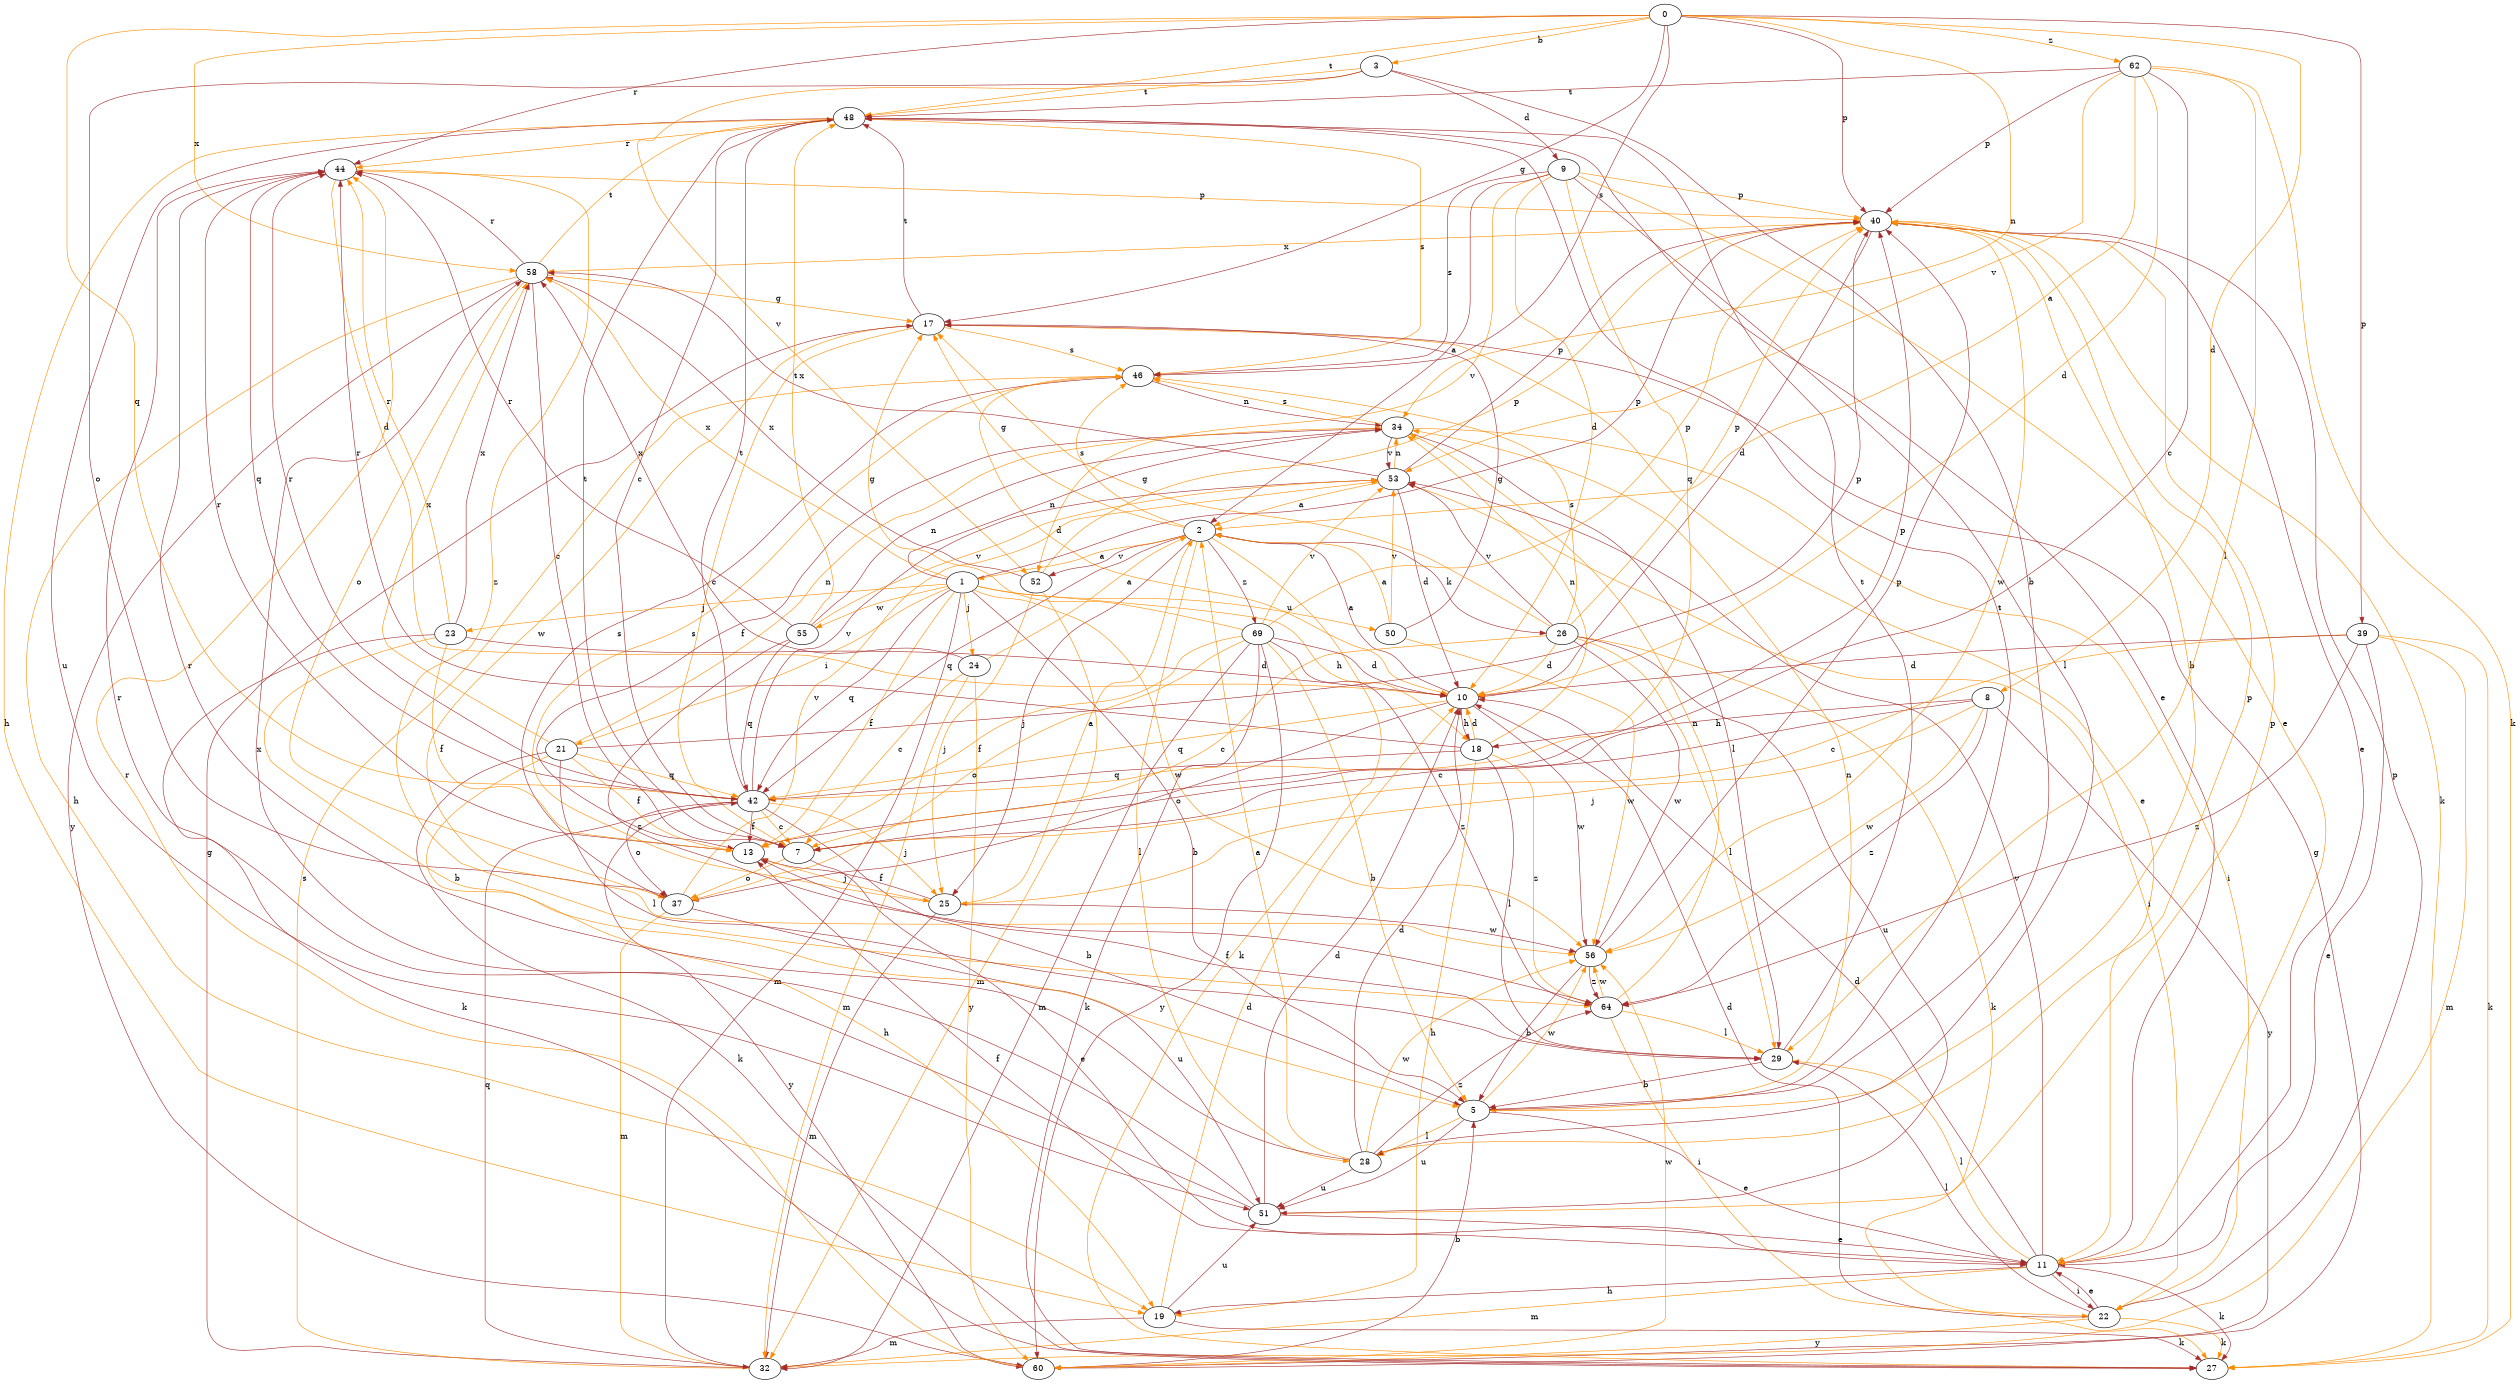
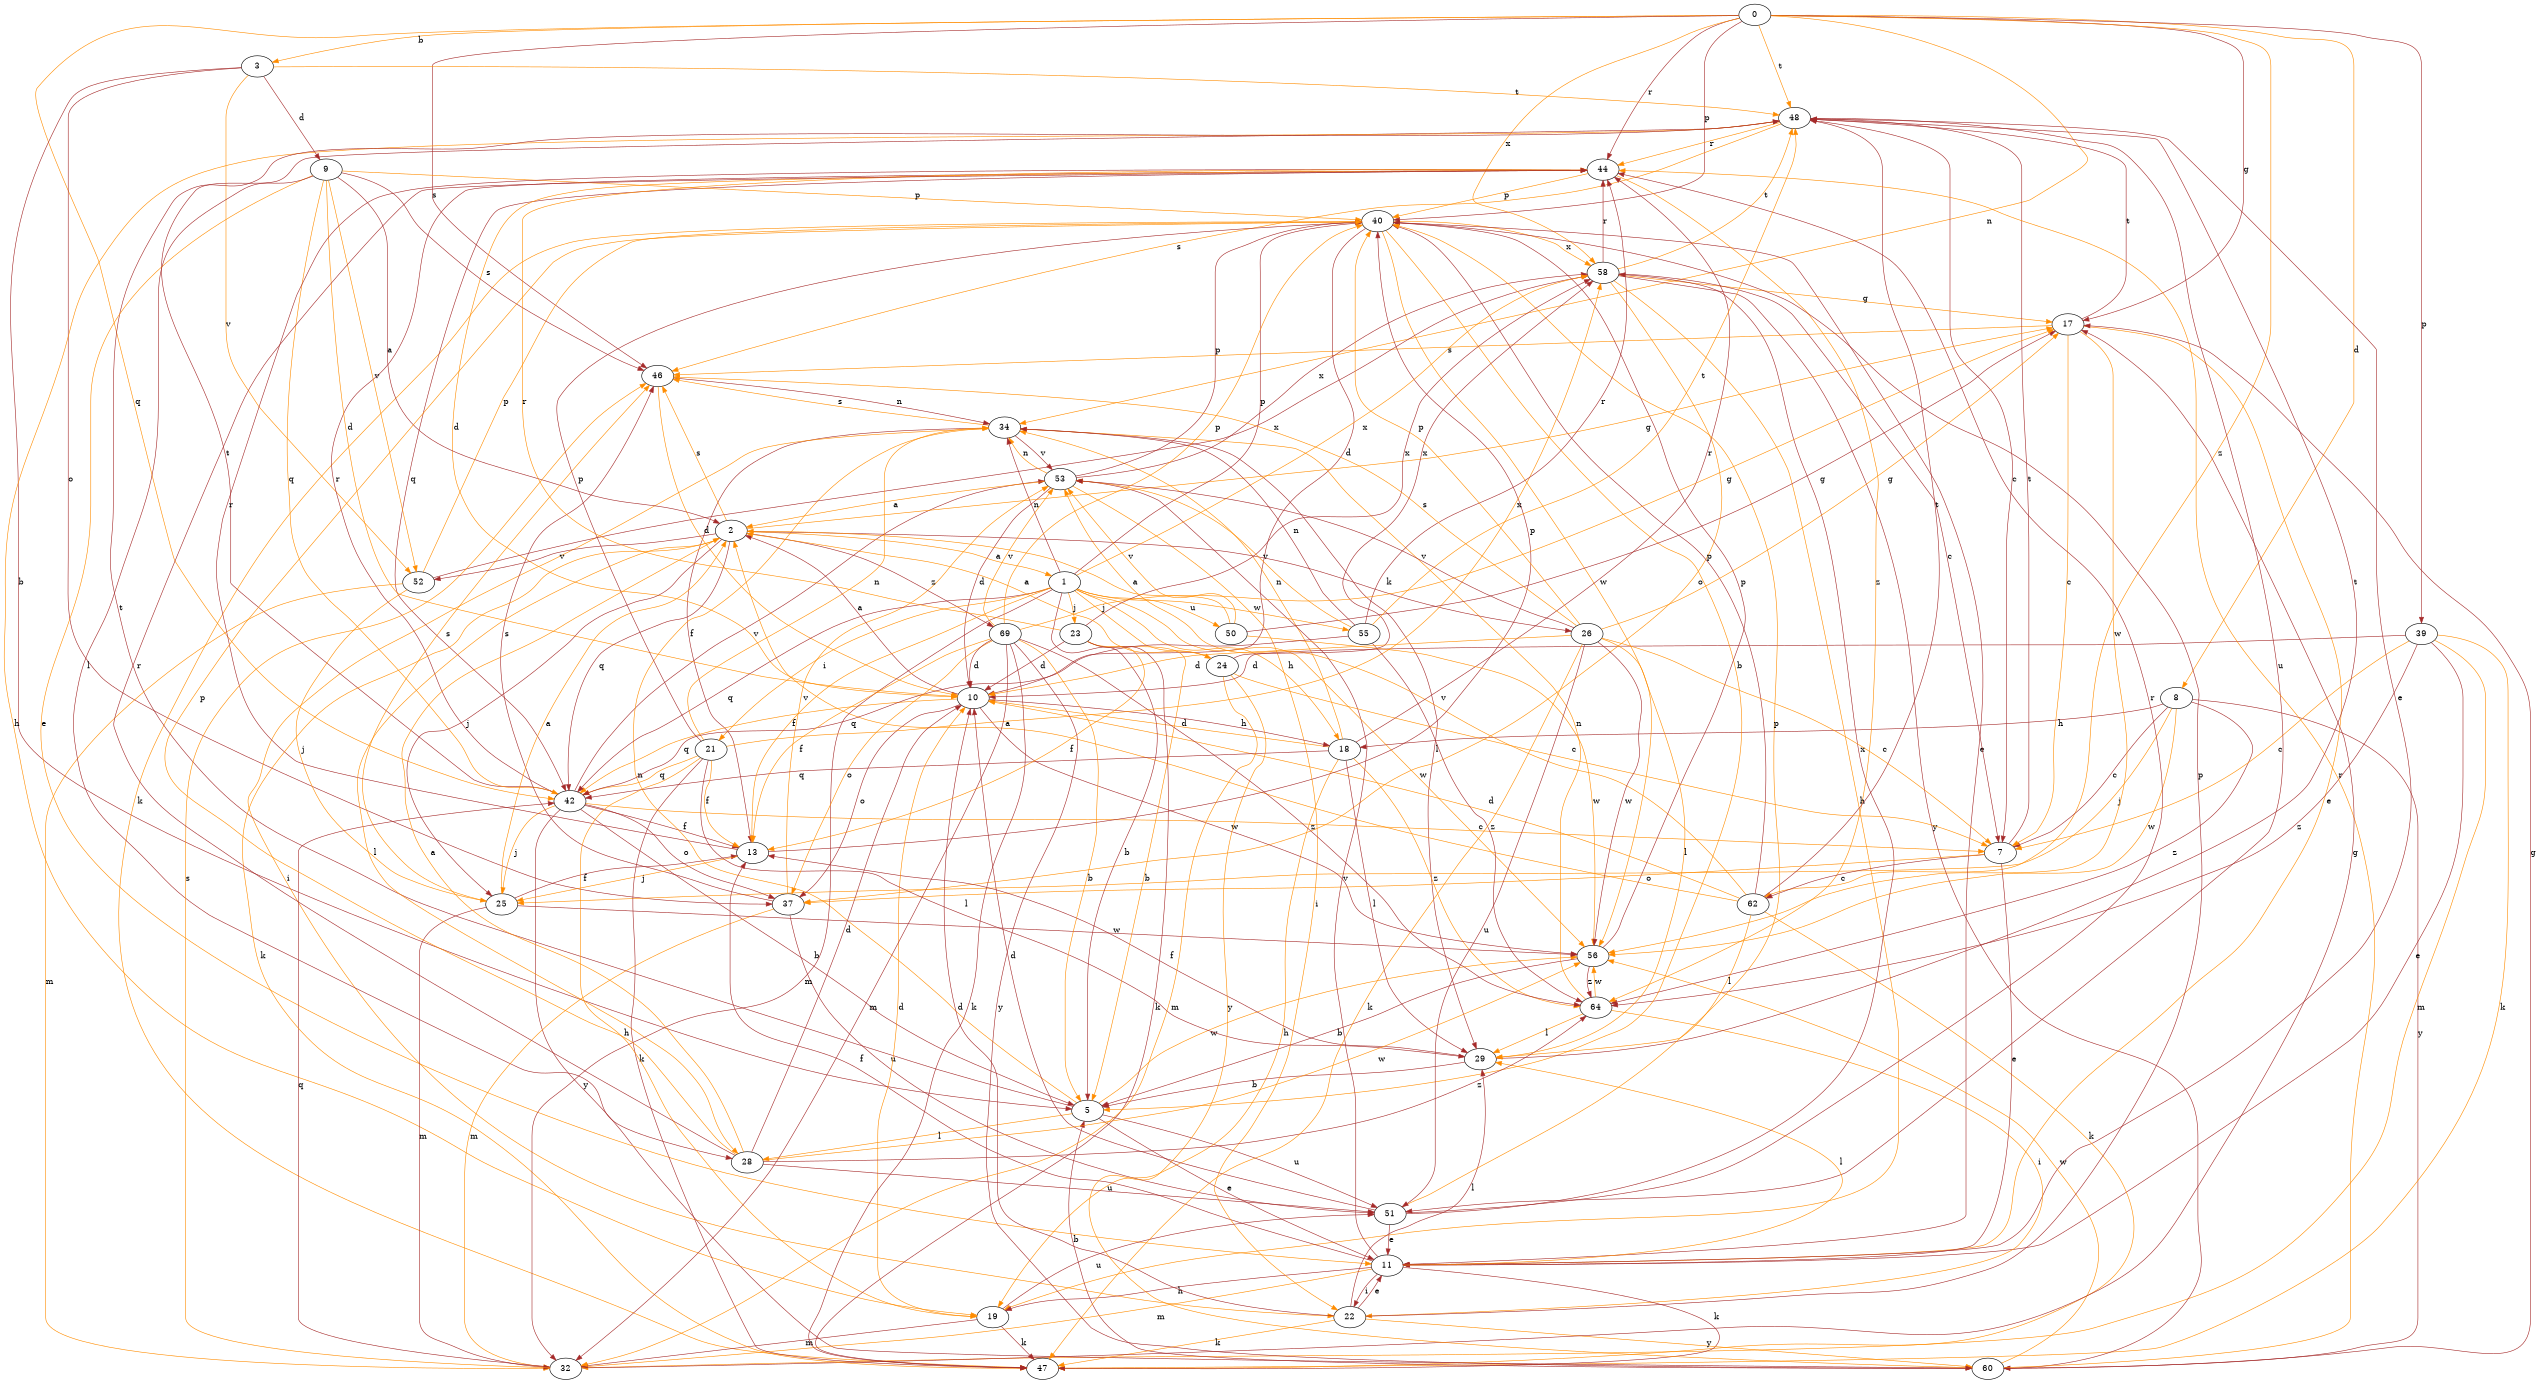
(1721, 700) -> (1882, 867)
(1800, 934) -> none
(2212, 1369) -> (1043, 1369)
